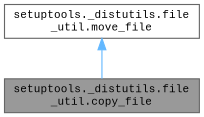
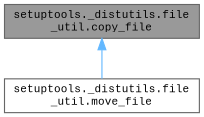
(102, 64) -> (102, 64)
